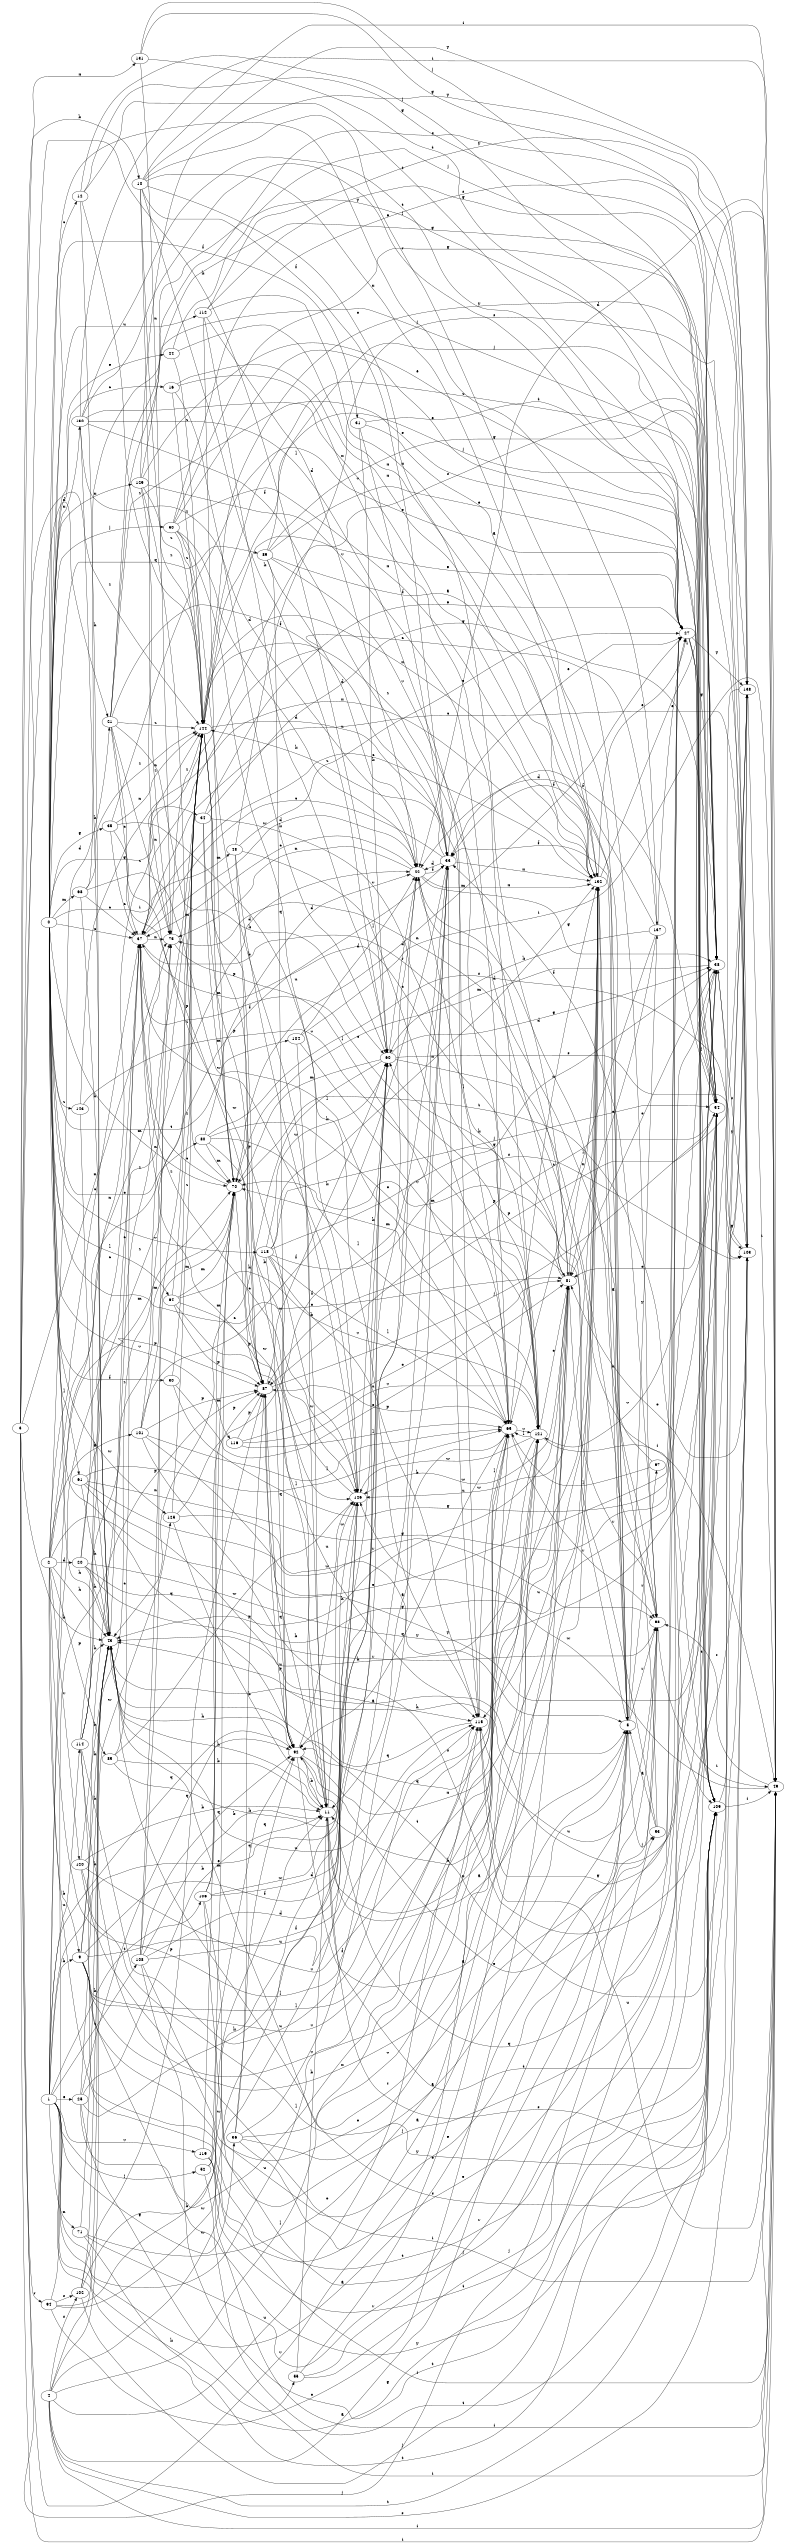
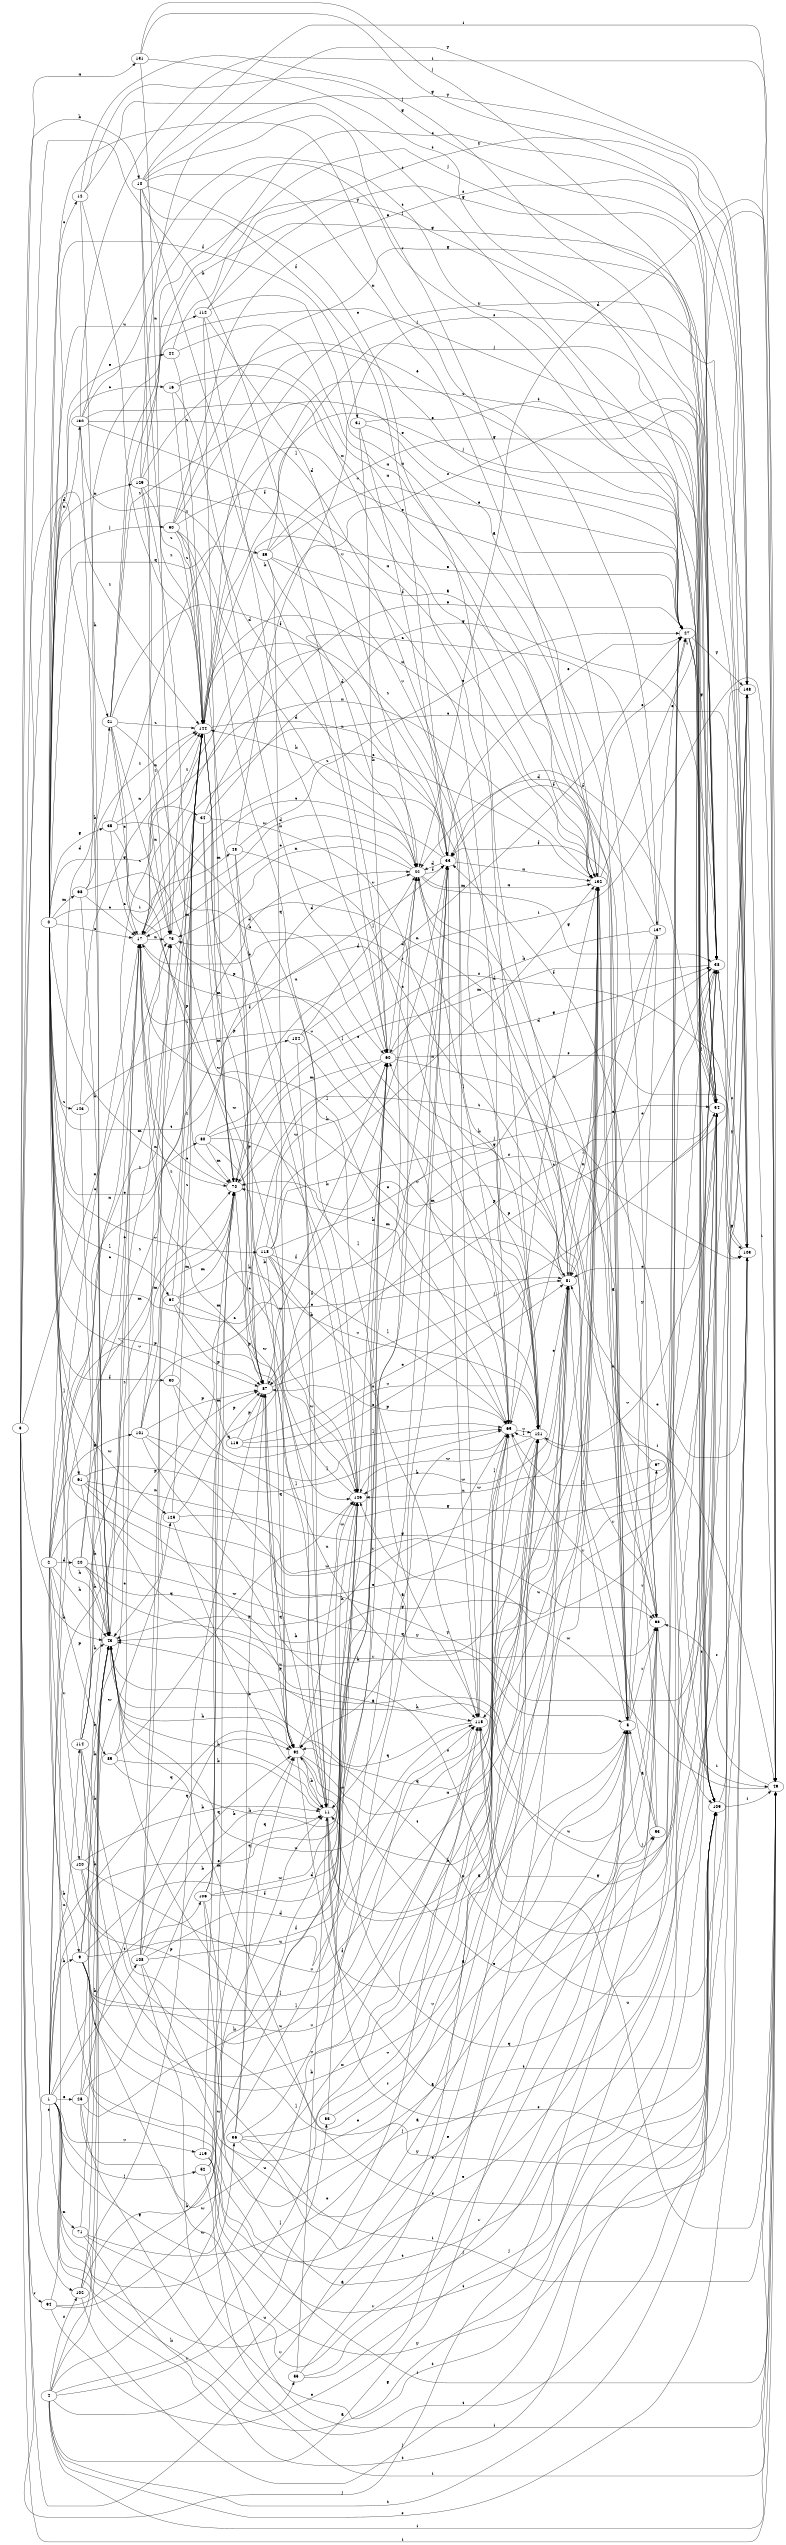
(140, 939) -> (140, 939)
none -> (327, 2119)
(63, 2299) -> (28, 1866)
